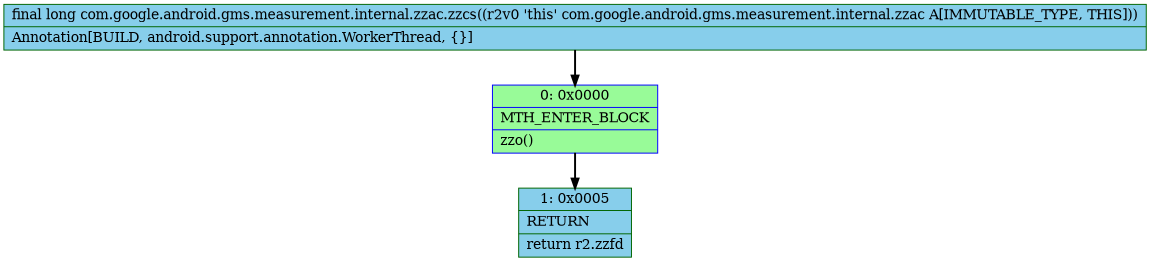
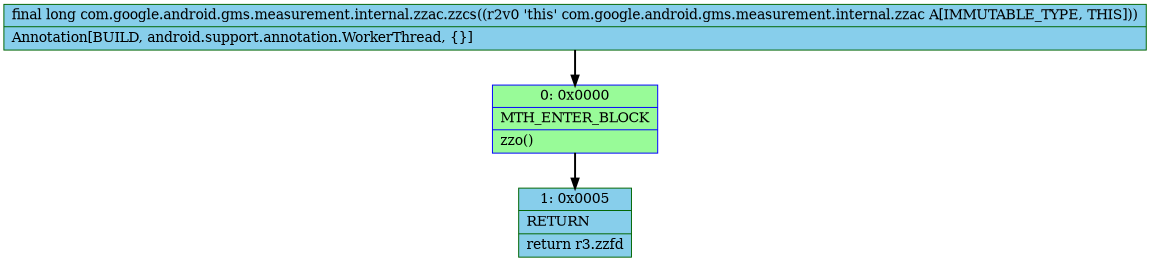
(575, 245) -> (575, 245)
